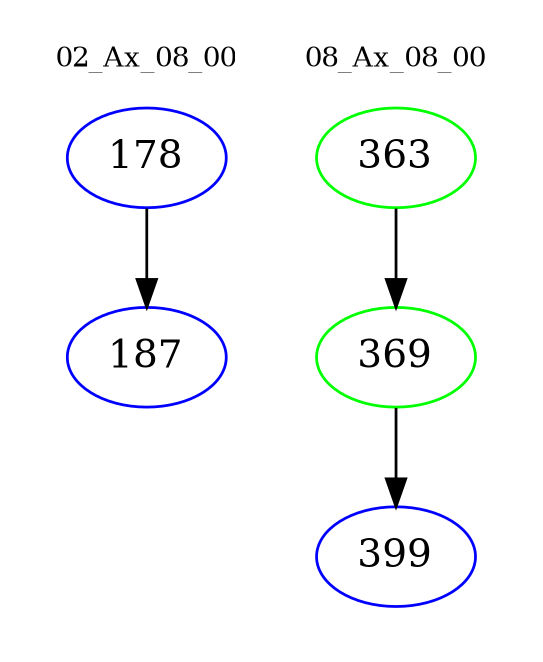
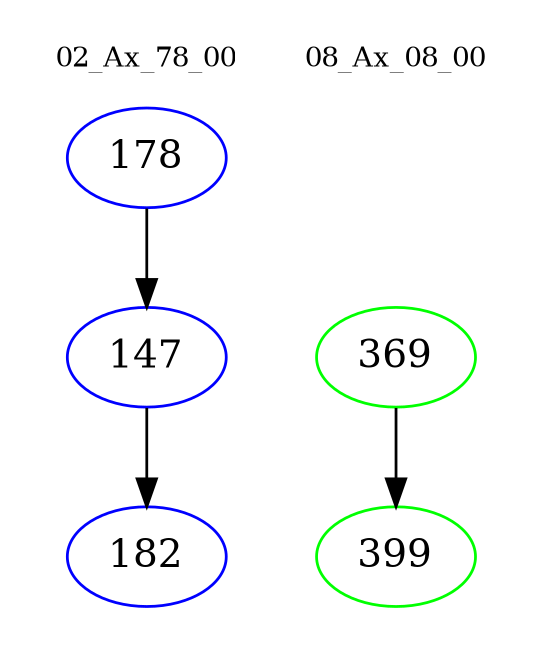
(147, 60) -> (147, 60)
(396, 158) -> none
(147, 357) -> (147, 357)
none -> (147, 557)
(396, 557) -> (396, 557)
